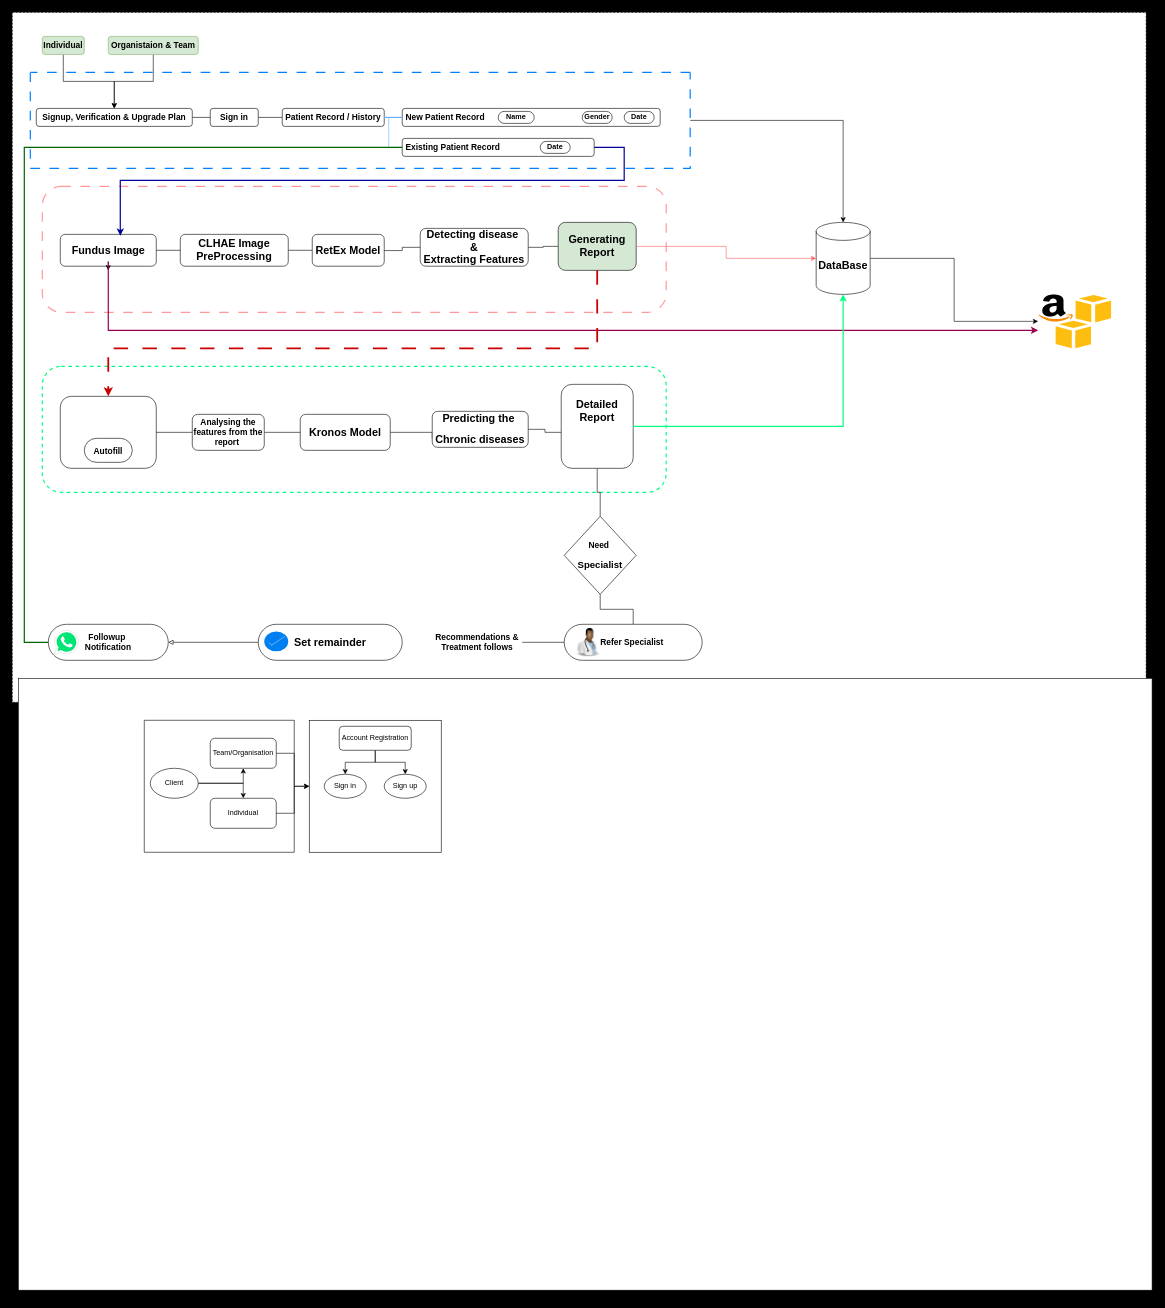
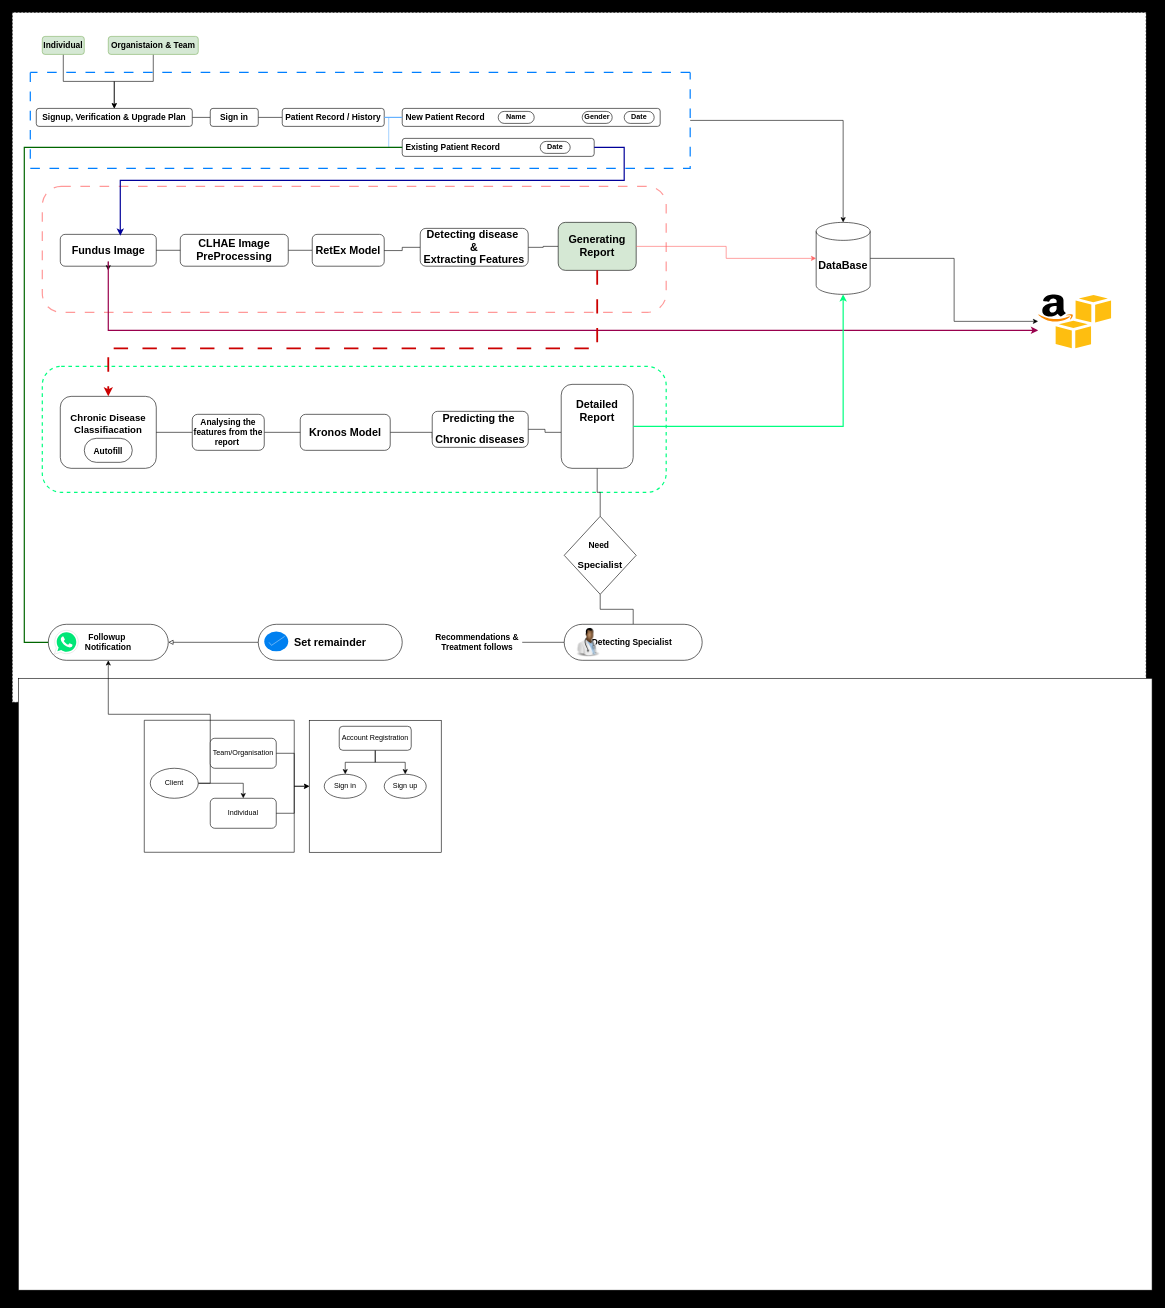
none -> (108, 423)
(633, 642) -> (633, 642)
(243, 773) -> (210, 714)
